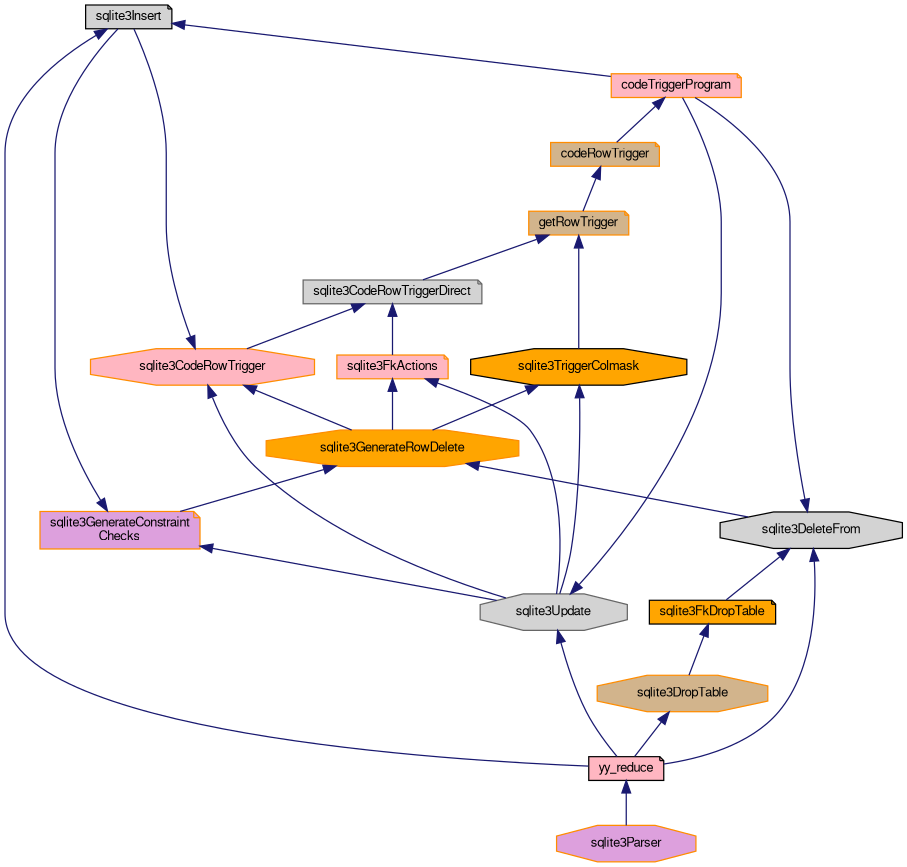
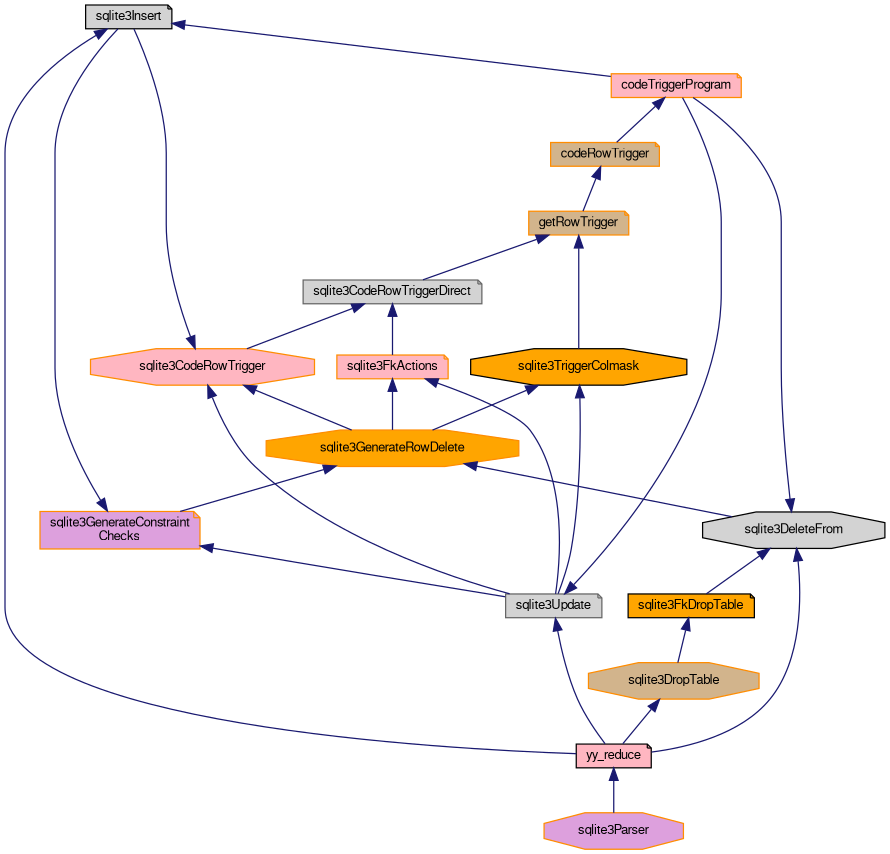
(554, 612) -> (554, 606)
